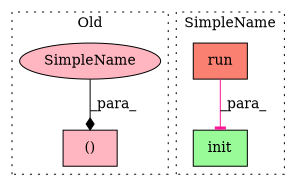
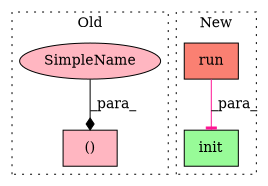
(230, 24) -> (216, 24)
